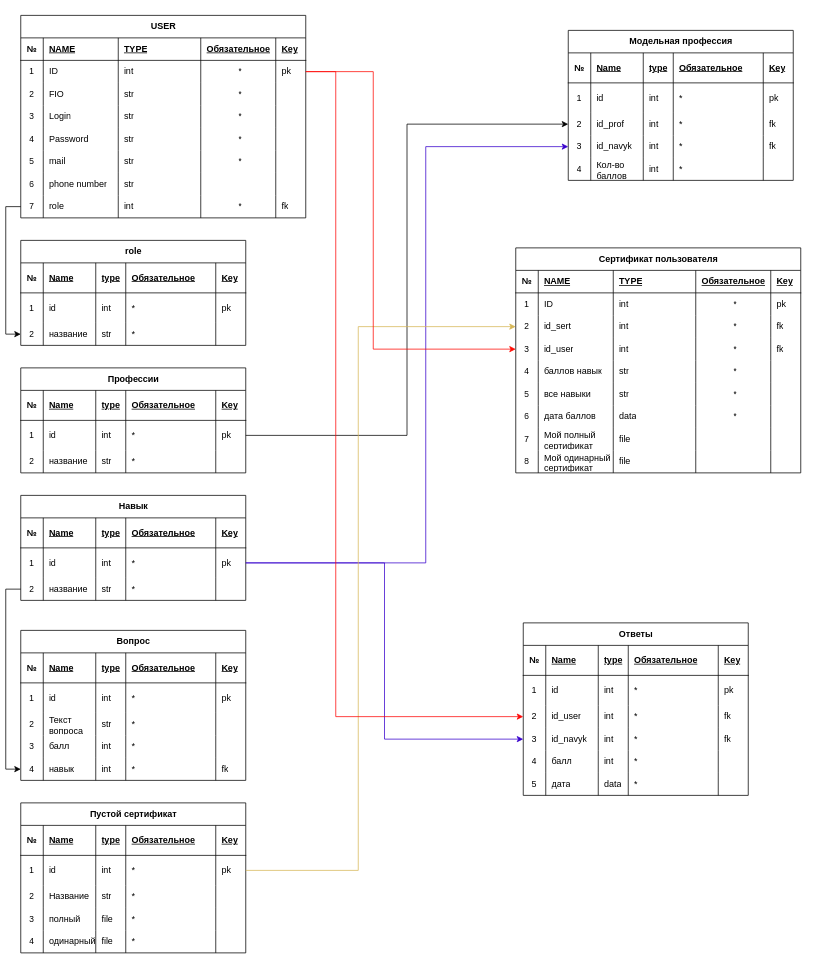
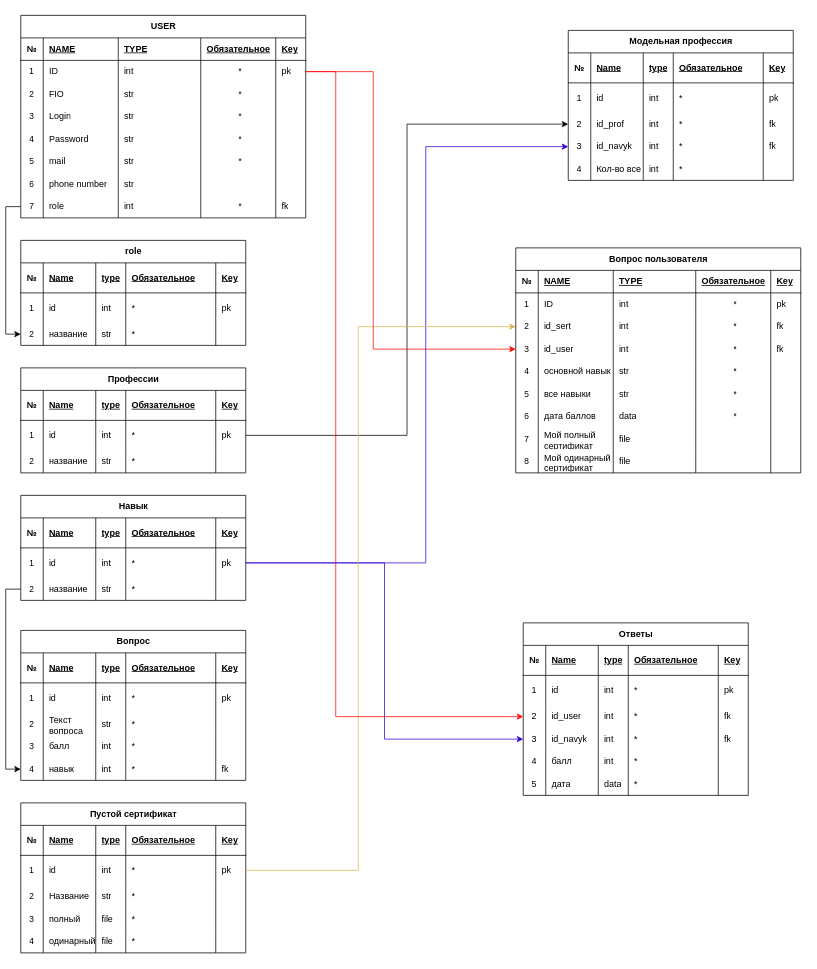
(620, 169) -> (620, 169)
(659, 259) -> (659, 259)
(573, 372) -> (578, 372)
